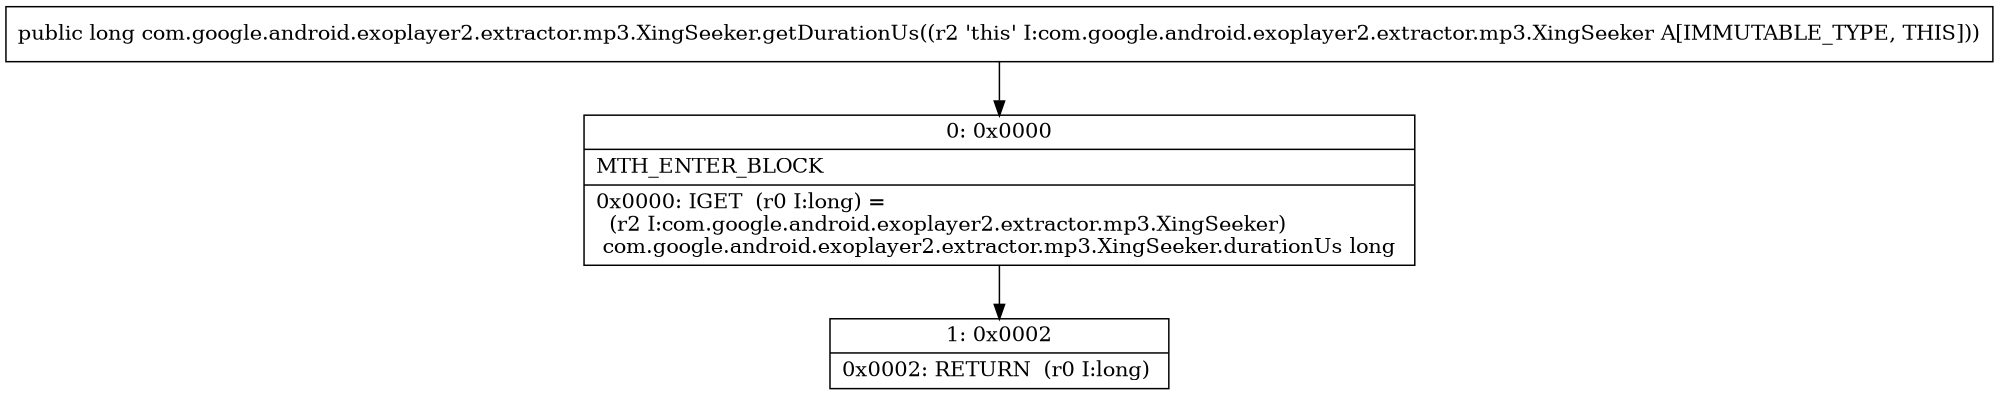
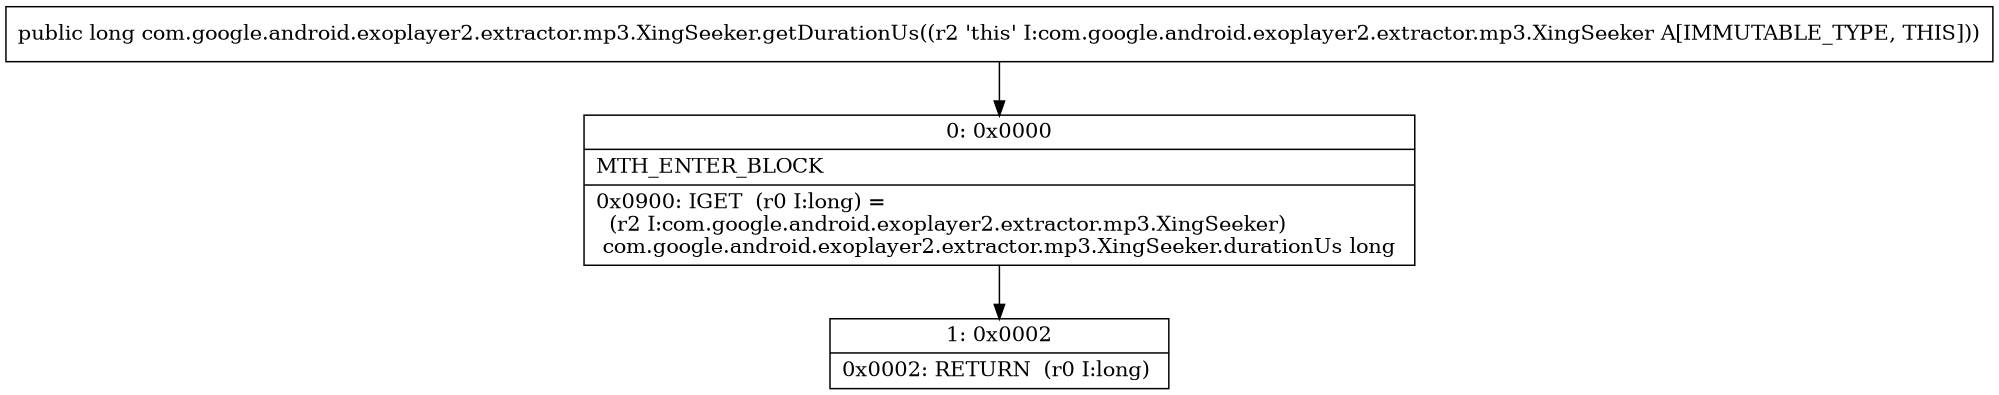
(745, 202) -> (745, 202)
